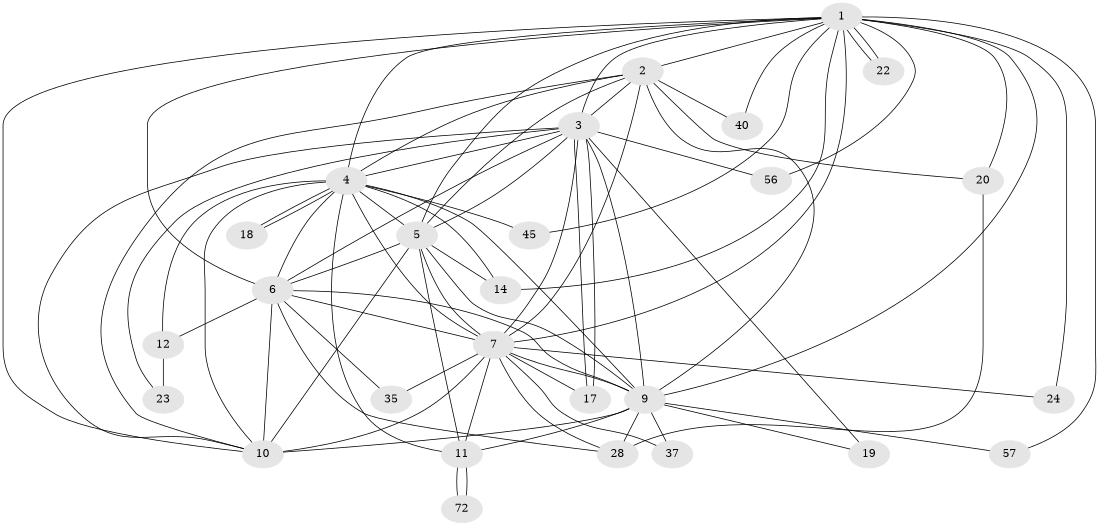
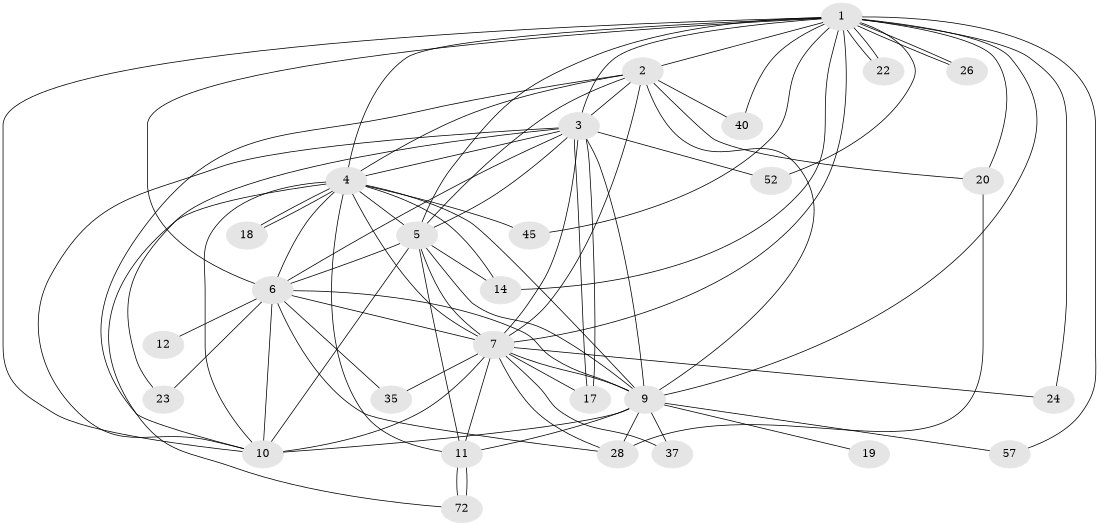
none -> (967, 71)
(771, 181) -> (771, 181)
(204, 214) -> (111, 359)
(724, 290) -> none
(163, 372) -> (218, 345)
